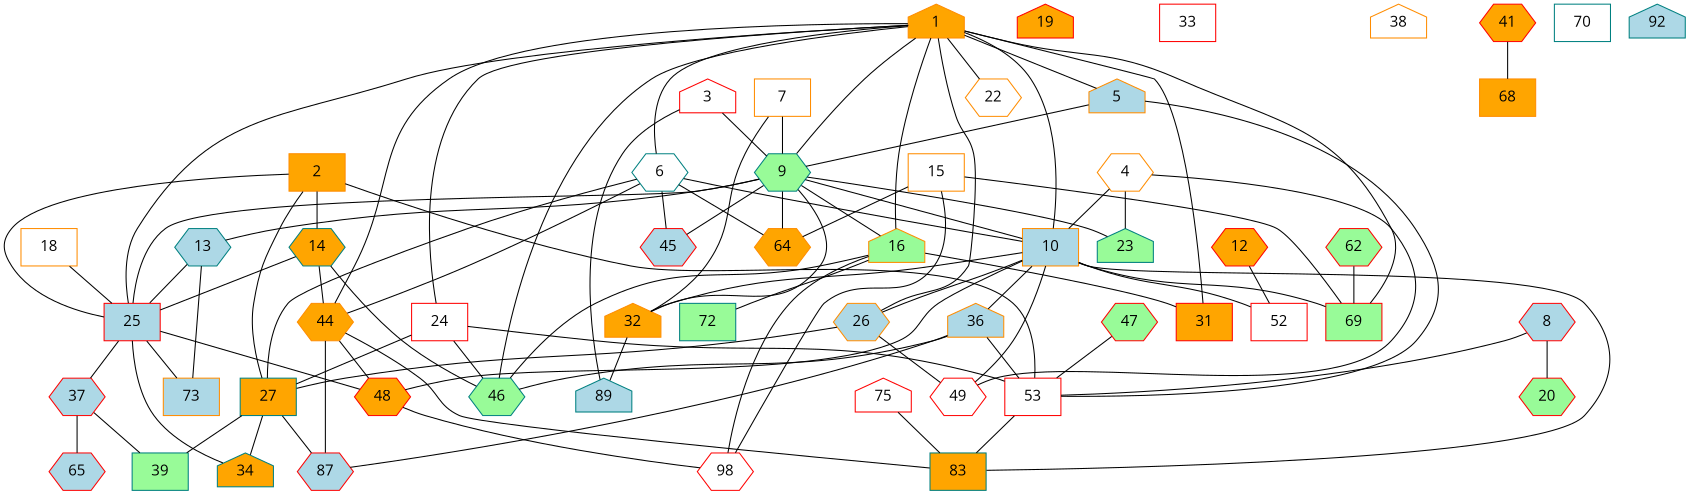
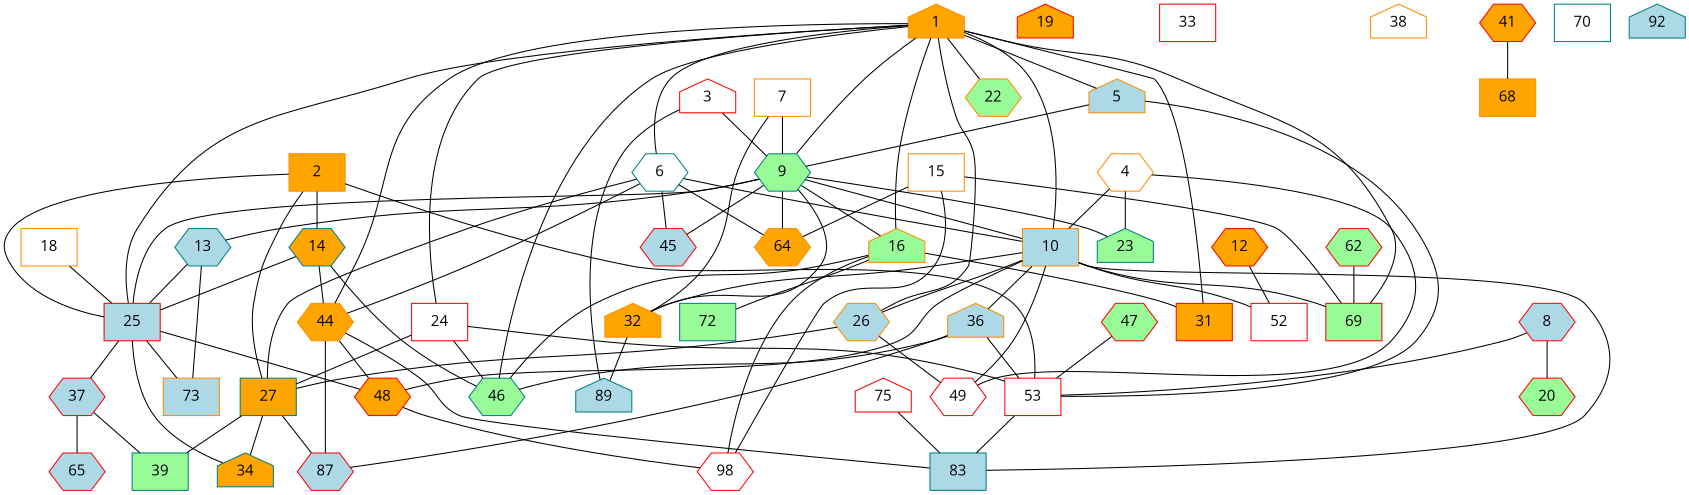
(993, 98) -> (993, 98)
(958, 472) -> (958, 472)
